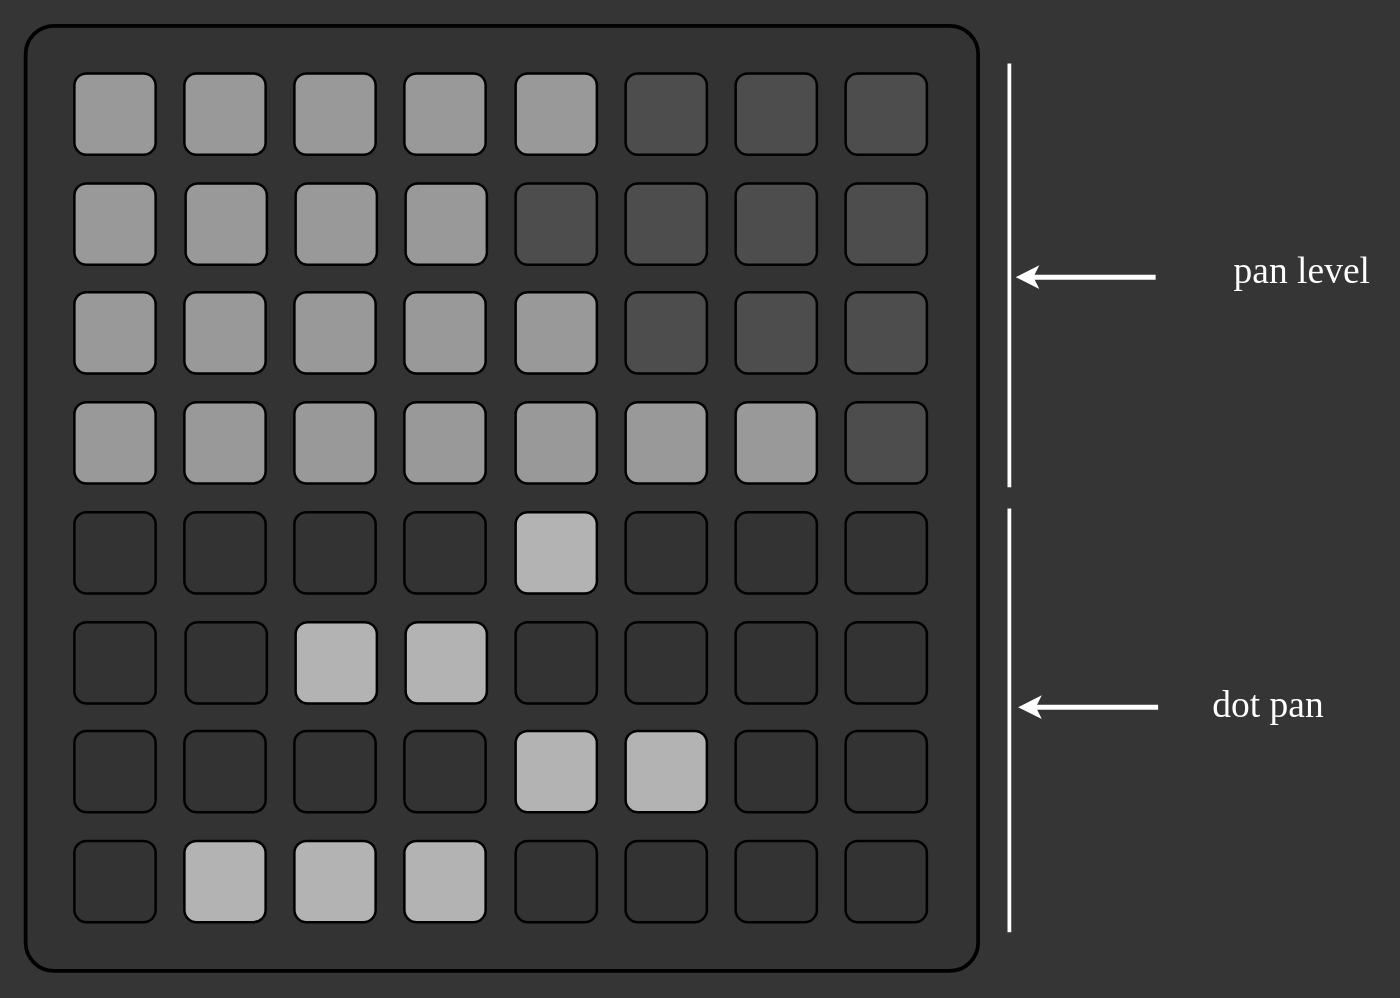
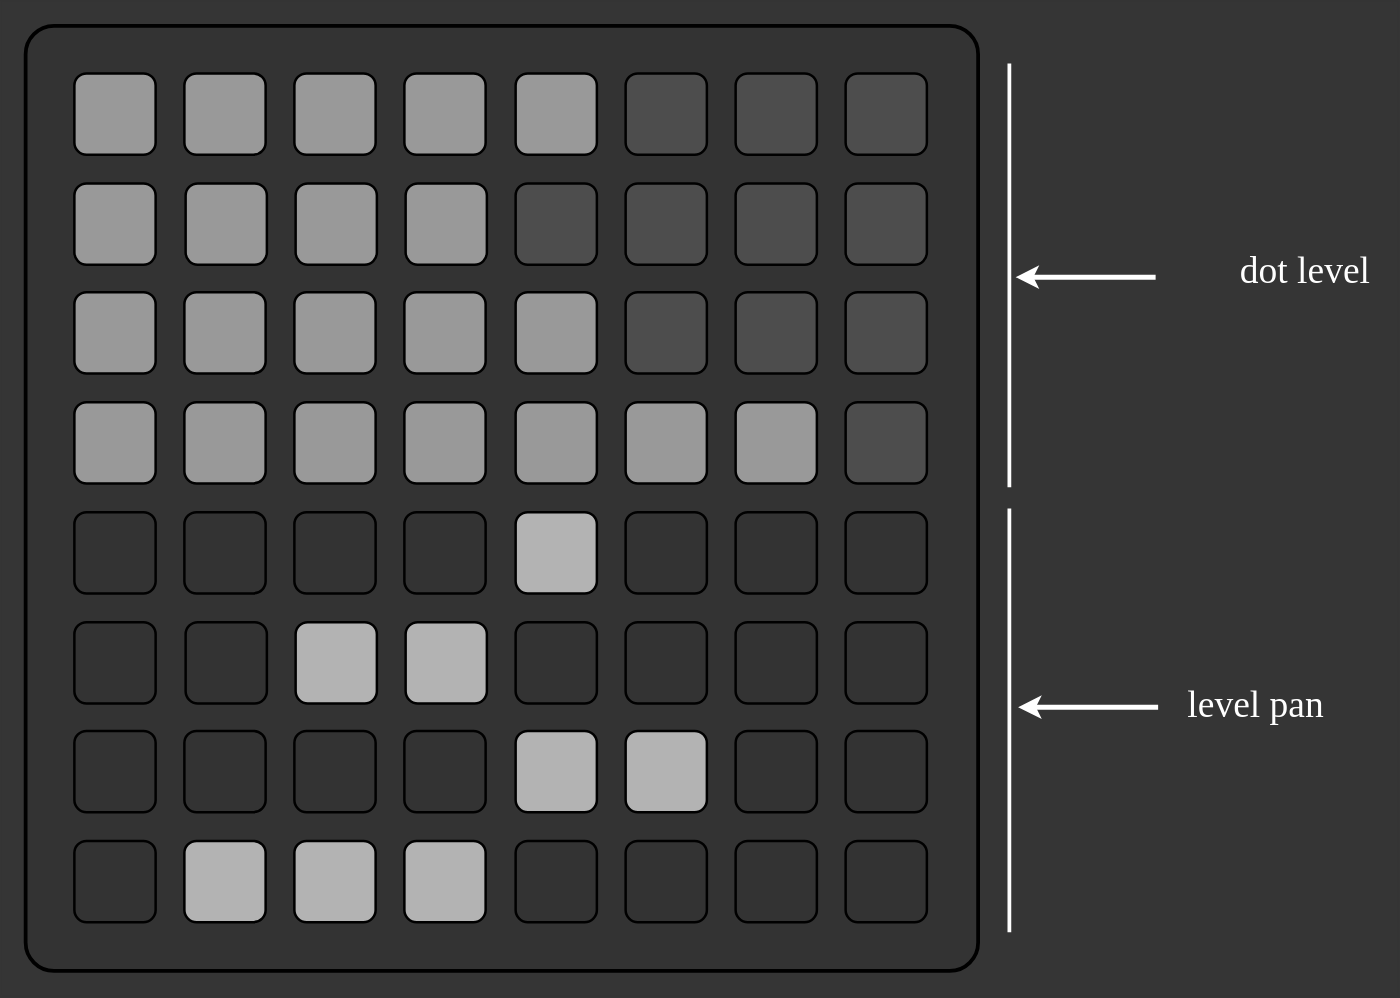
(1291, 269) -> (1291, 269)
(1256, 703) -> (1245, 703)
